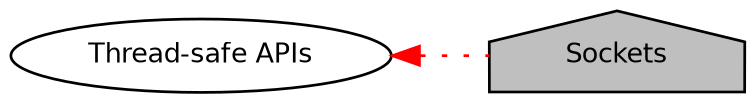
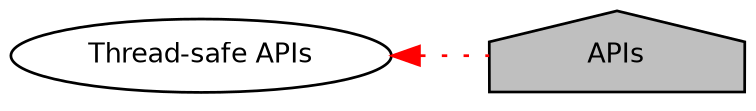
(617, 56) -> (617, 56)
